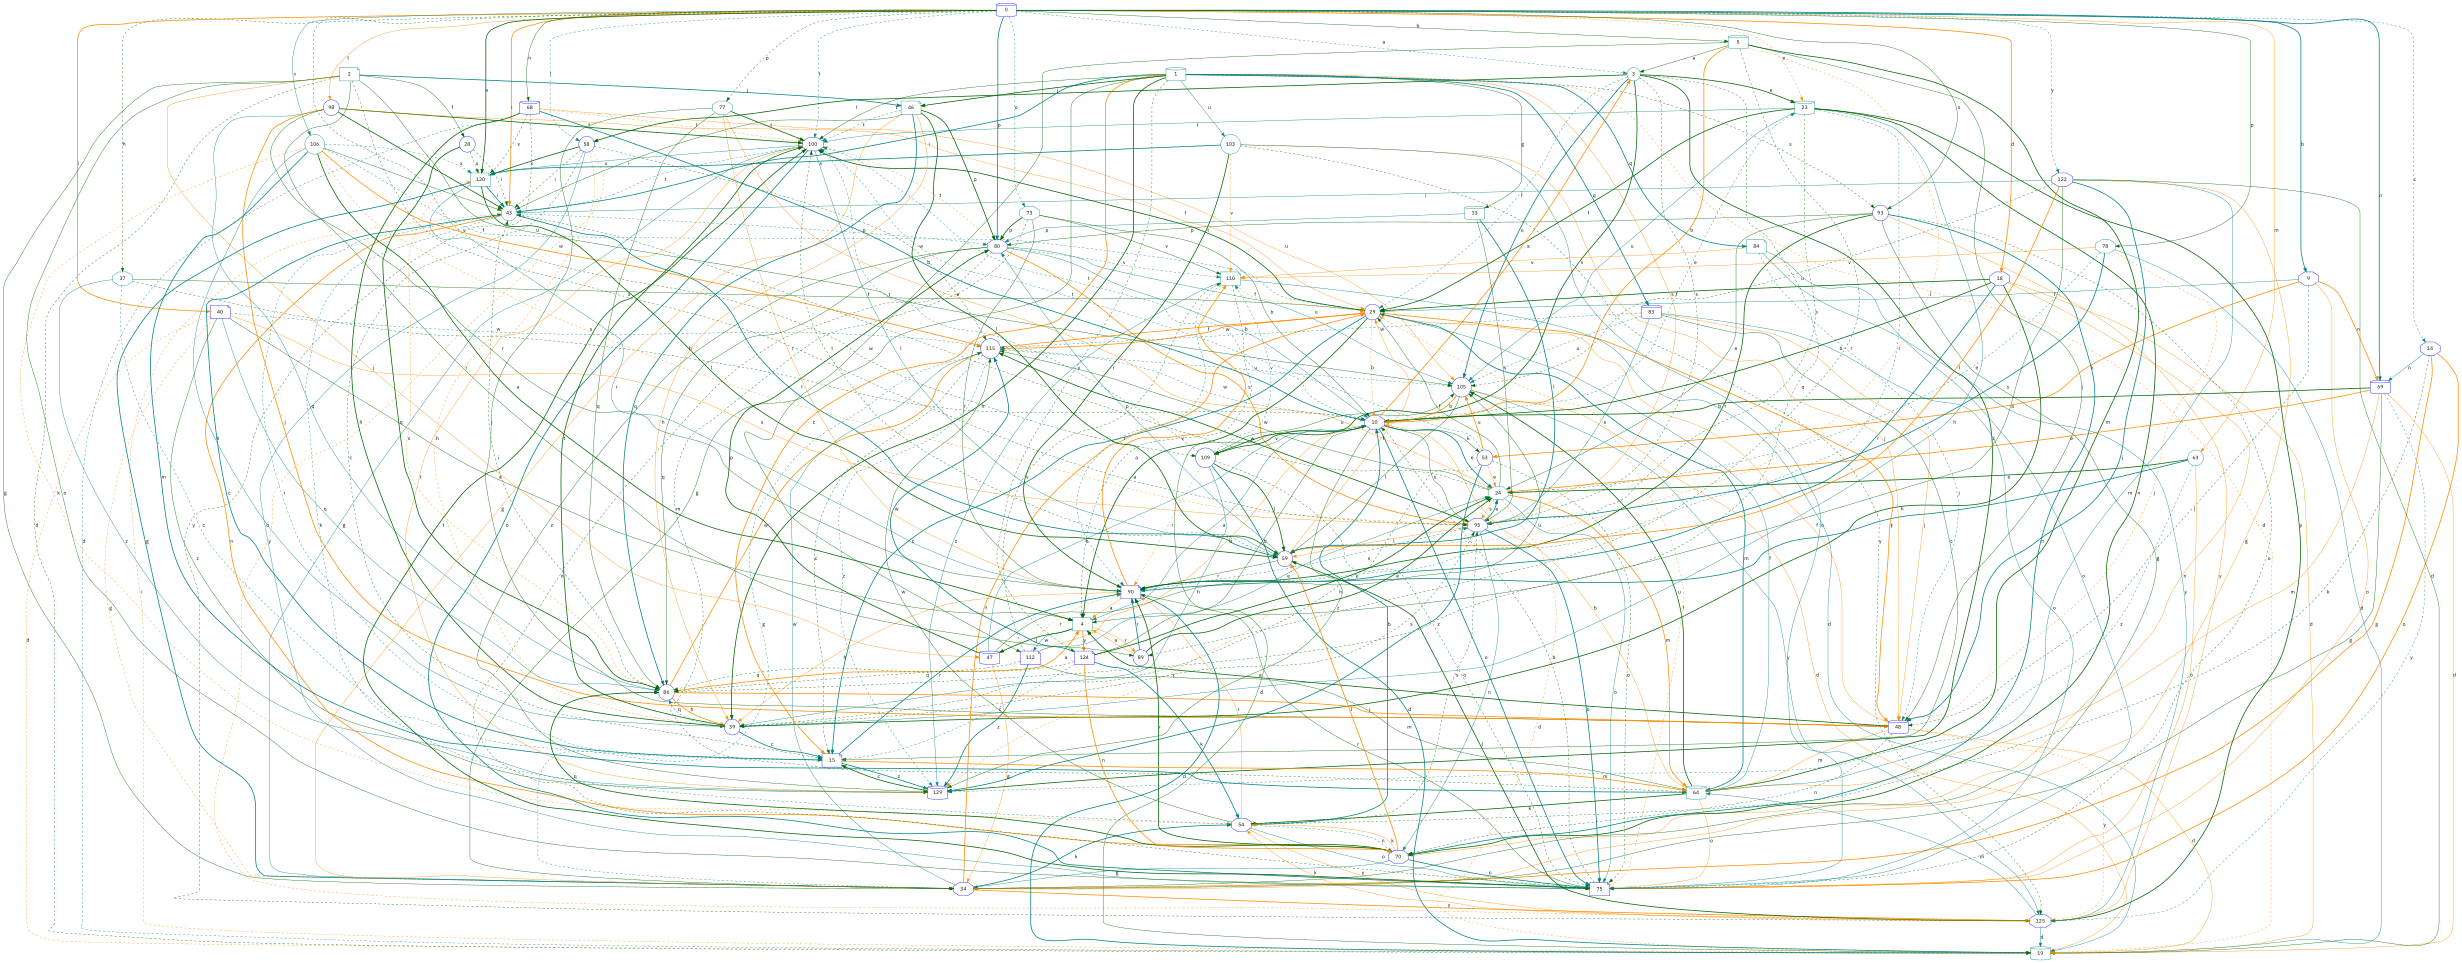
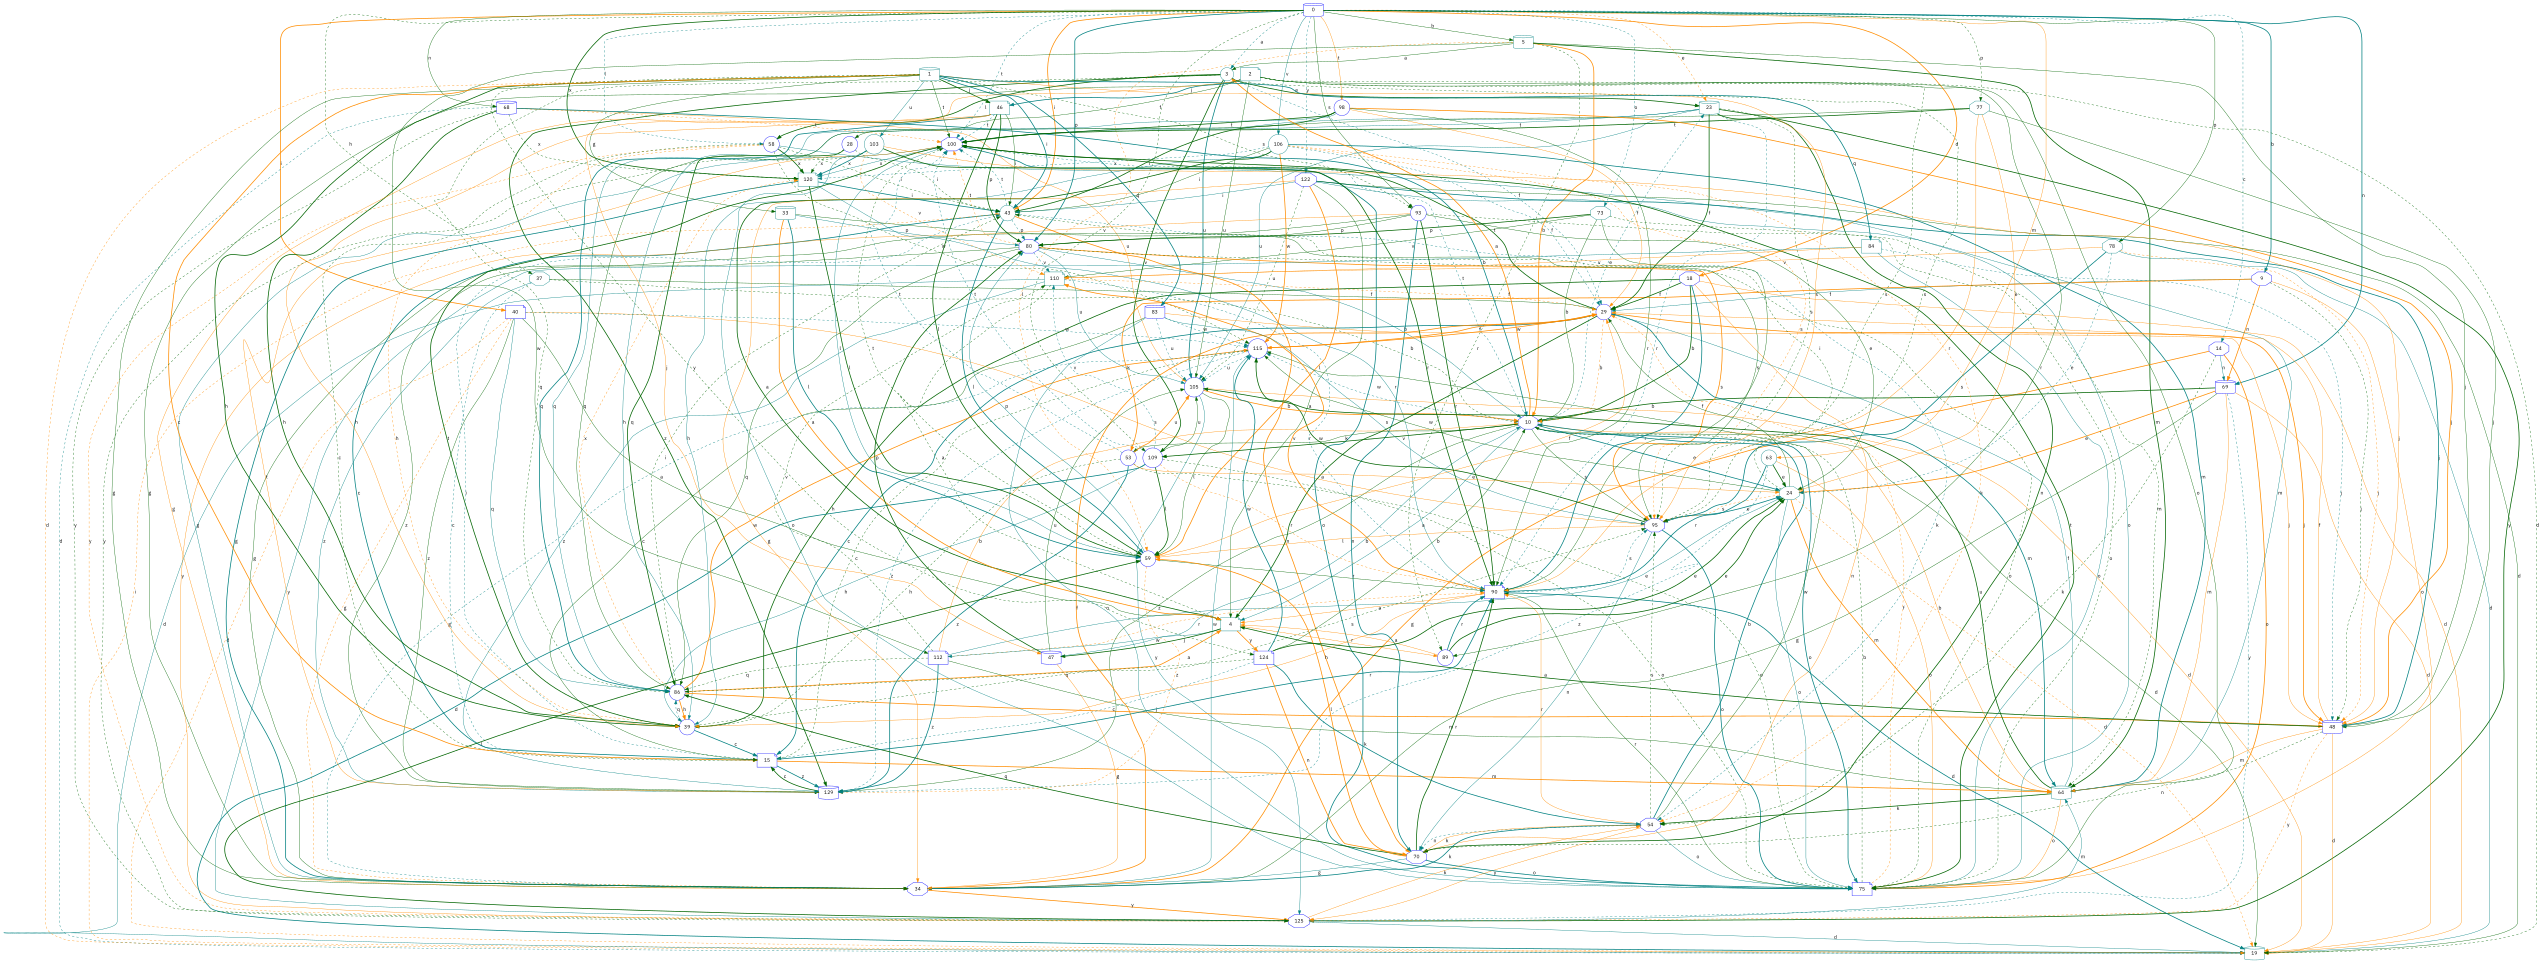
none -> (899, 513)
